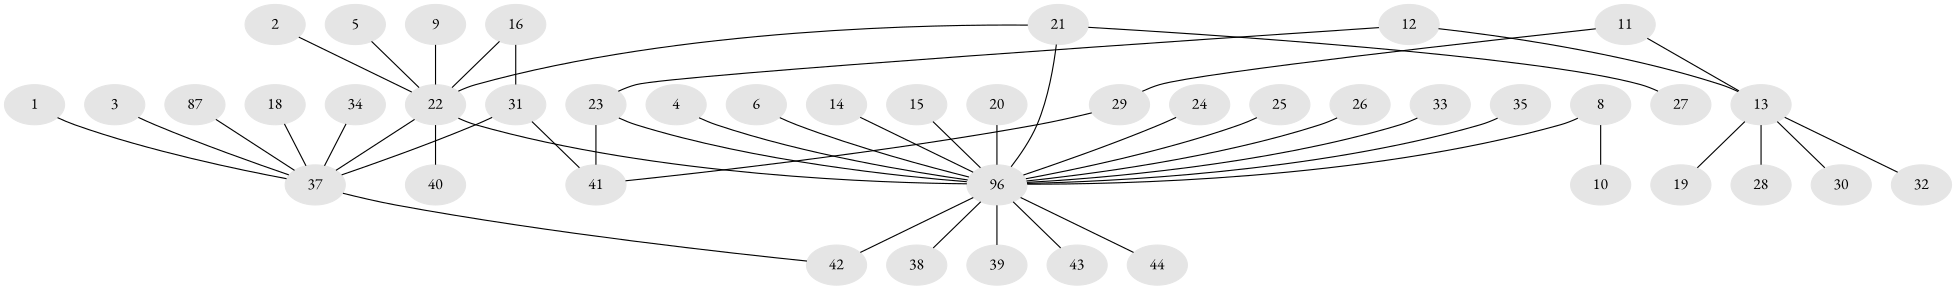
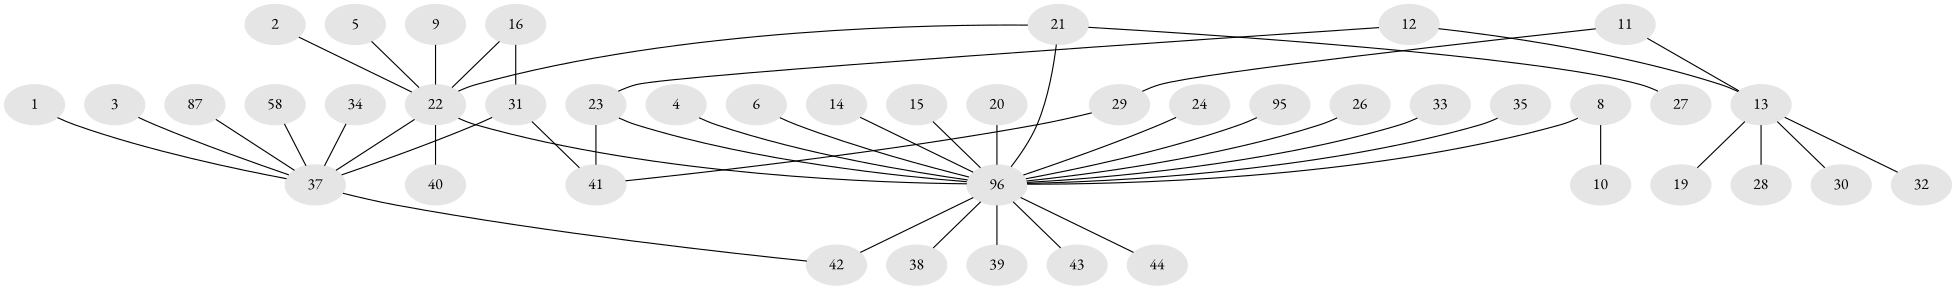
(275, 105) -> (275, 105)
(1280, 105) -> (1280, 105)
